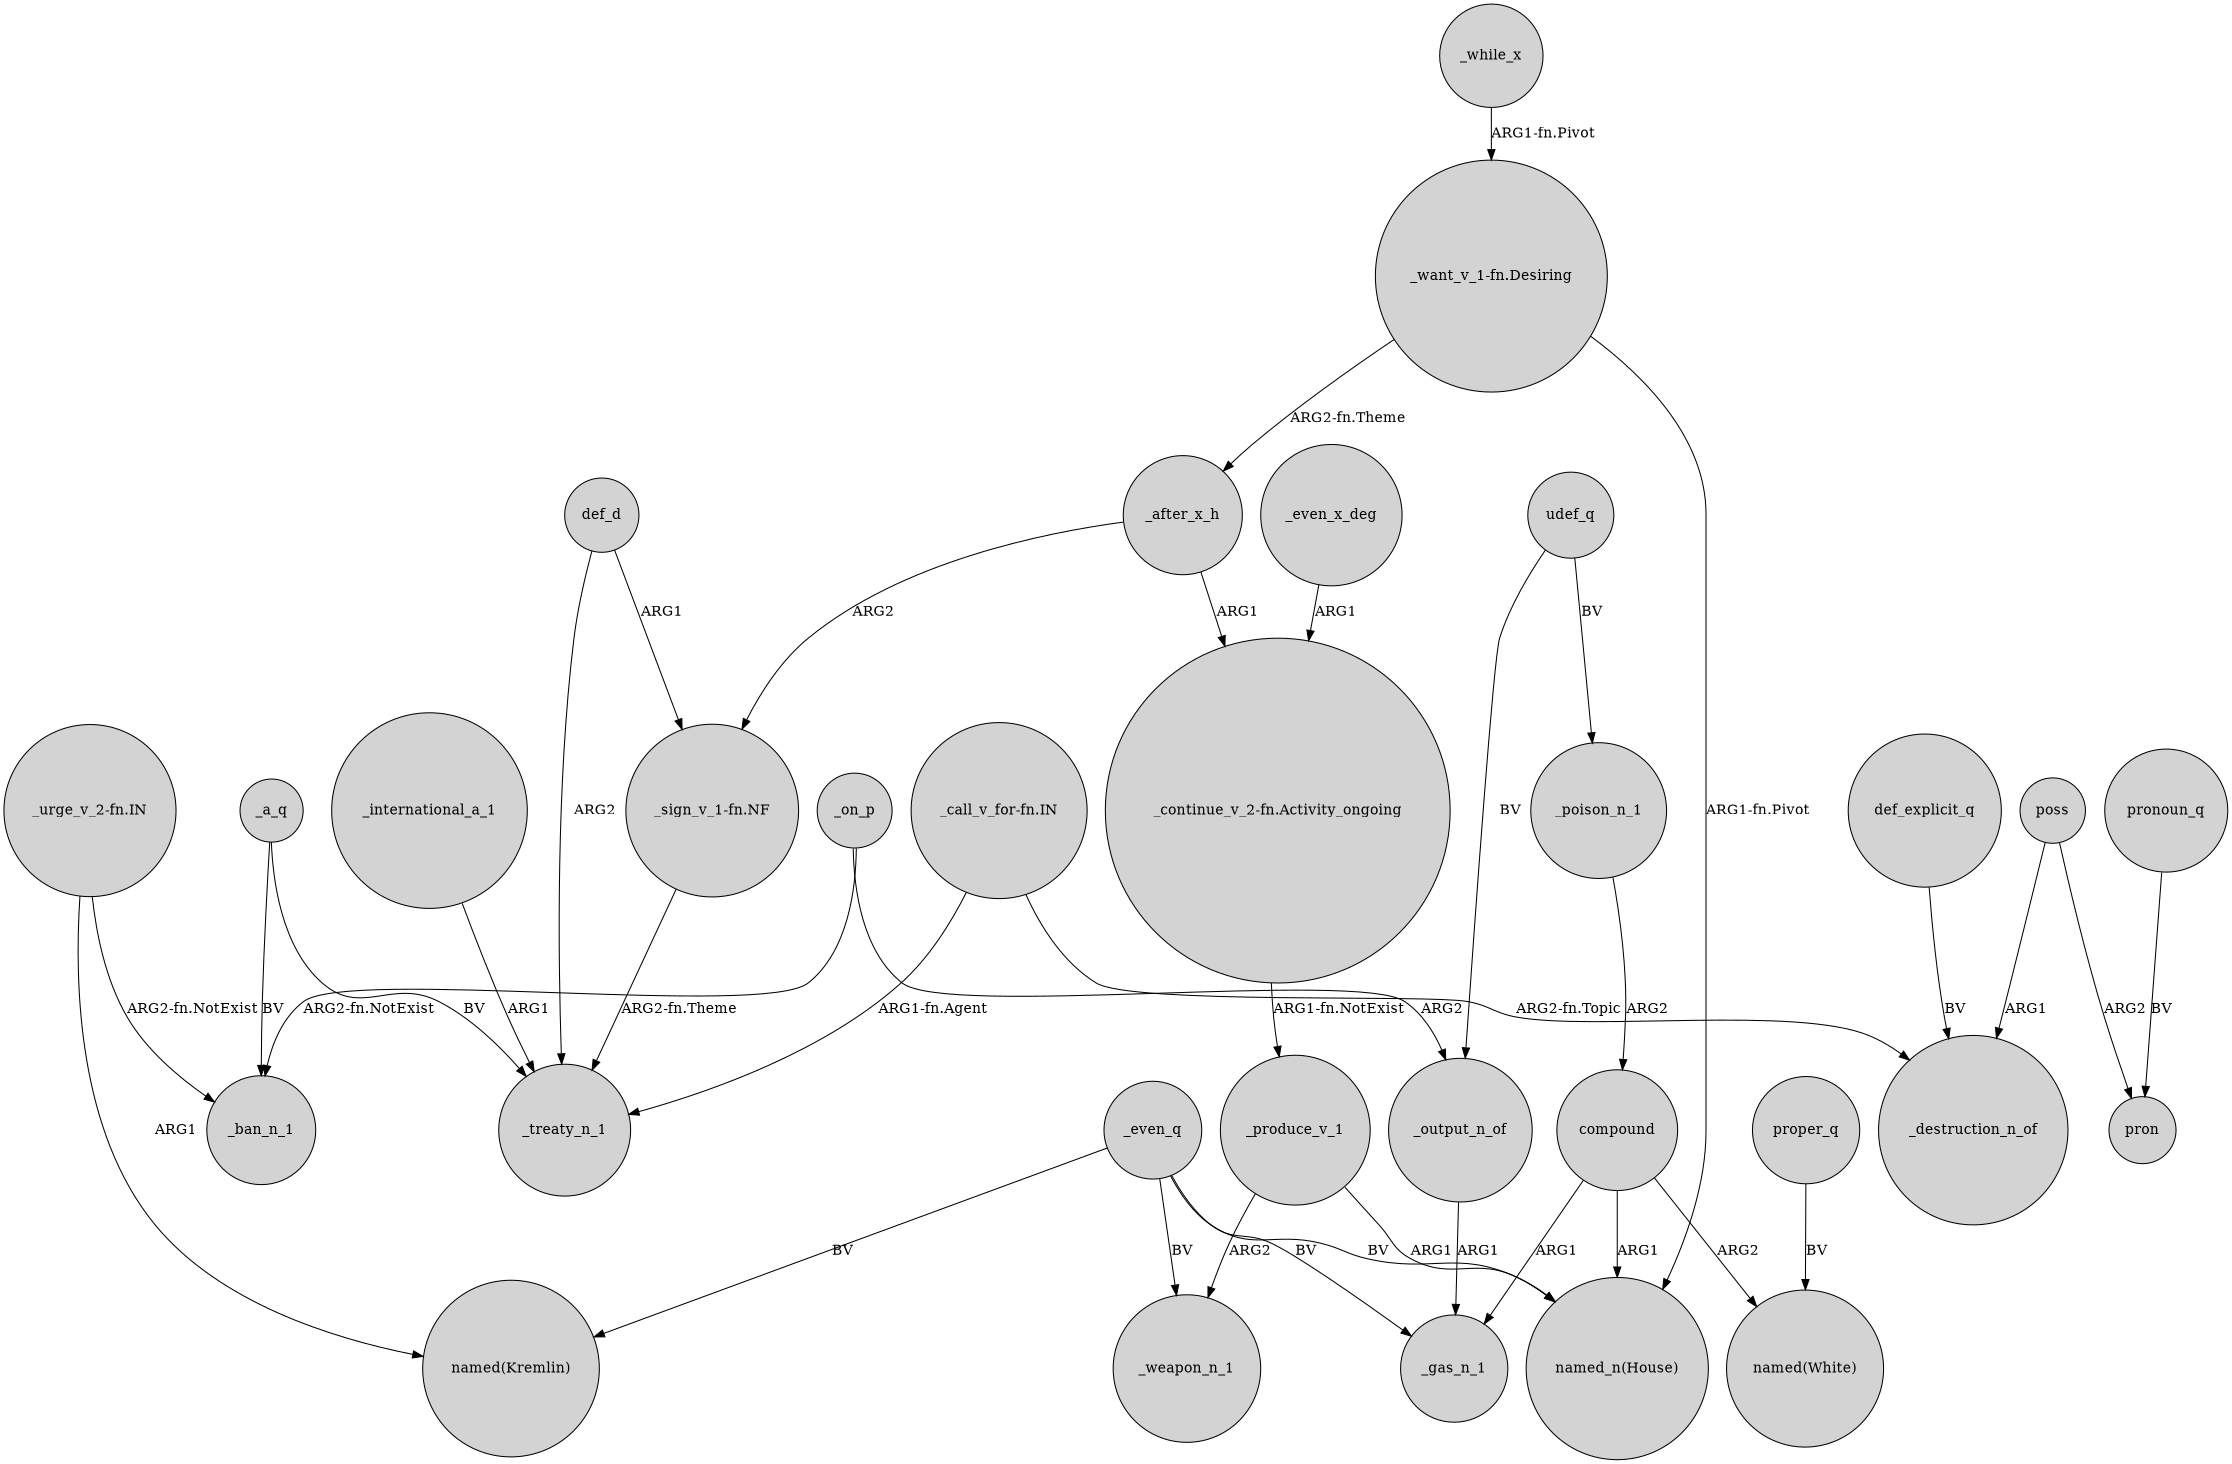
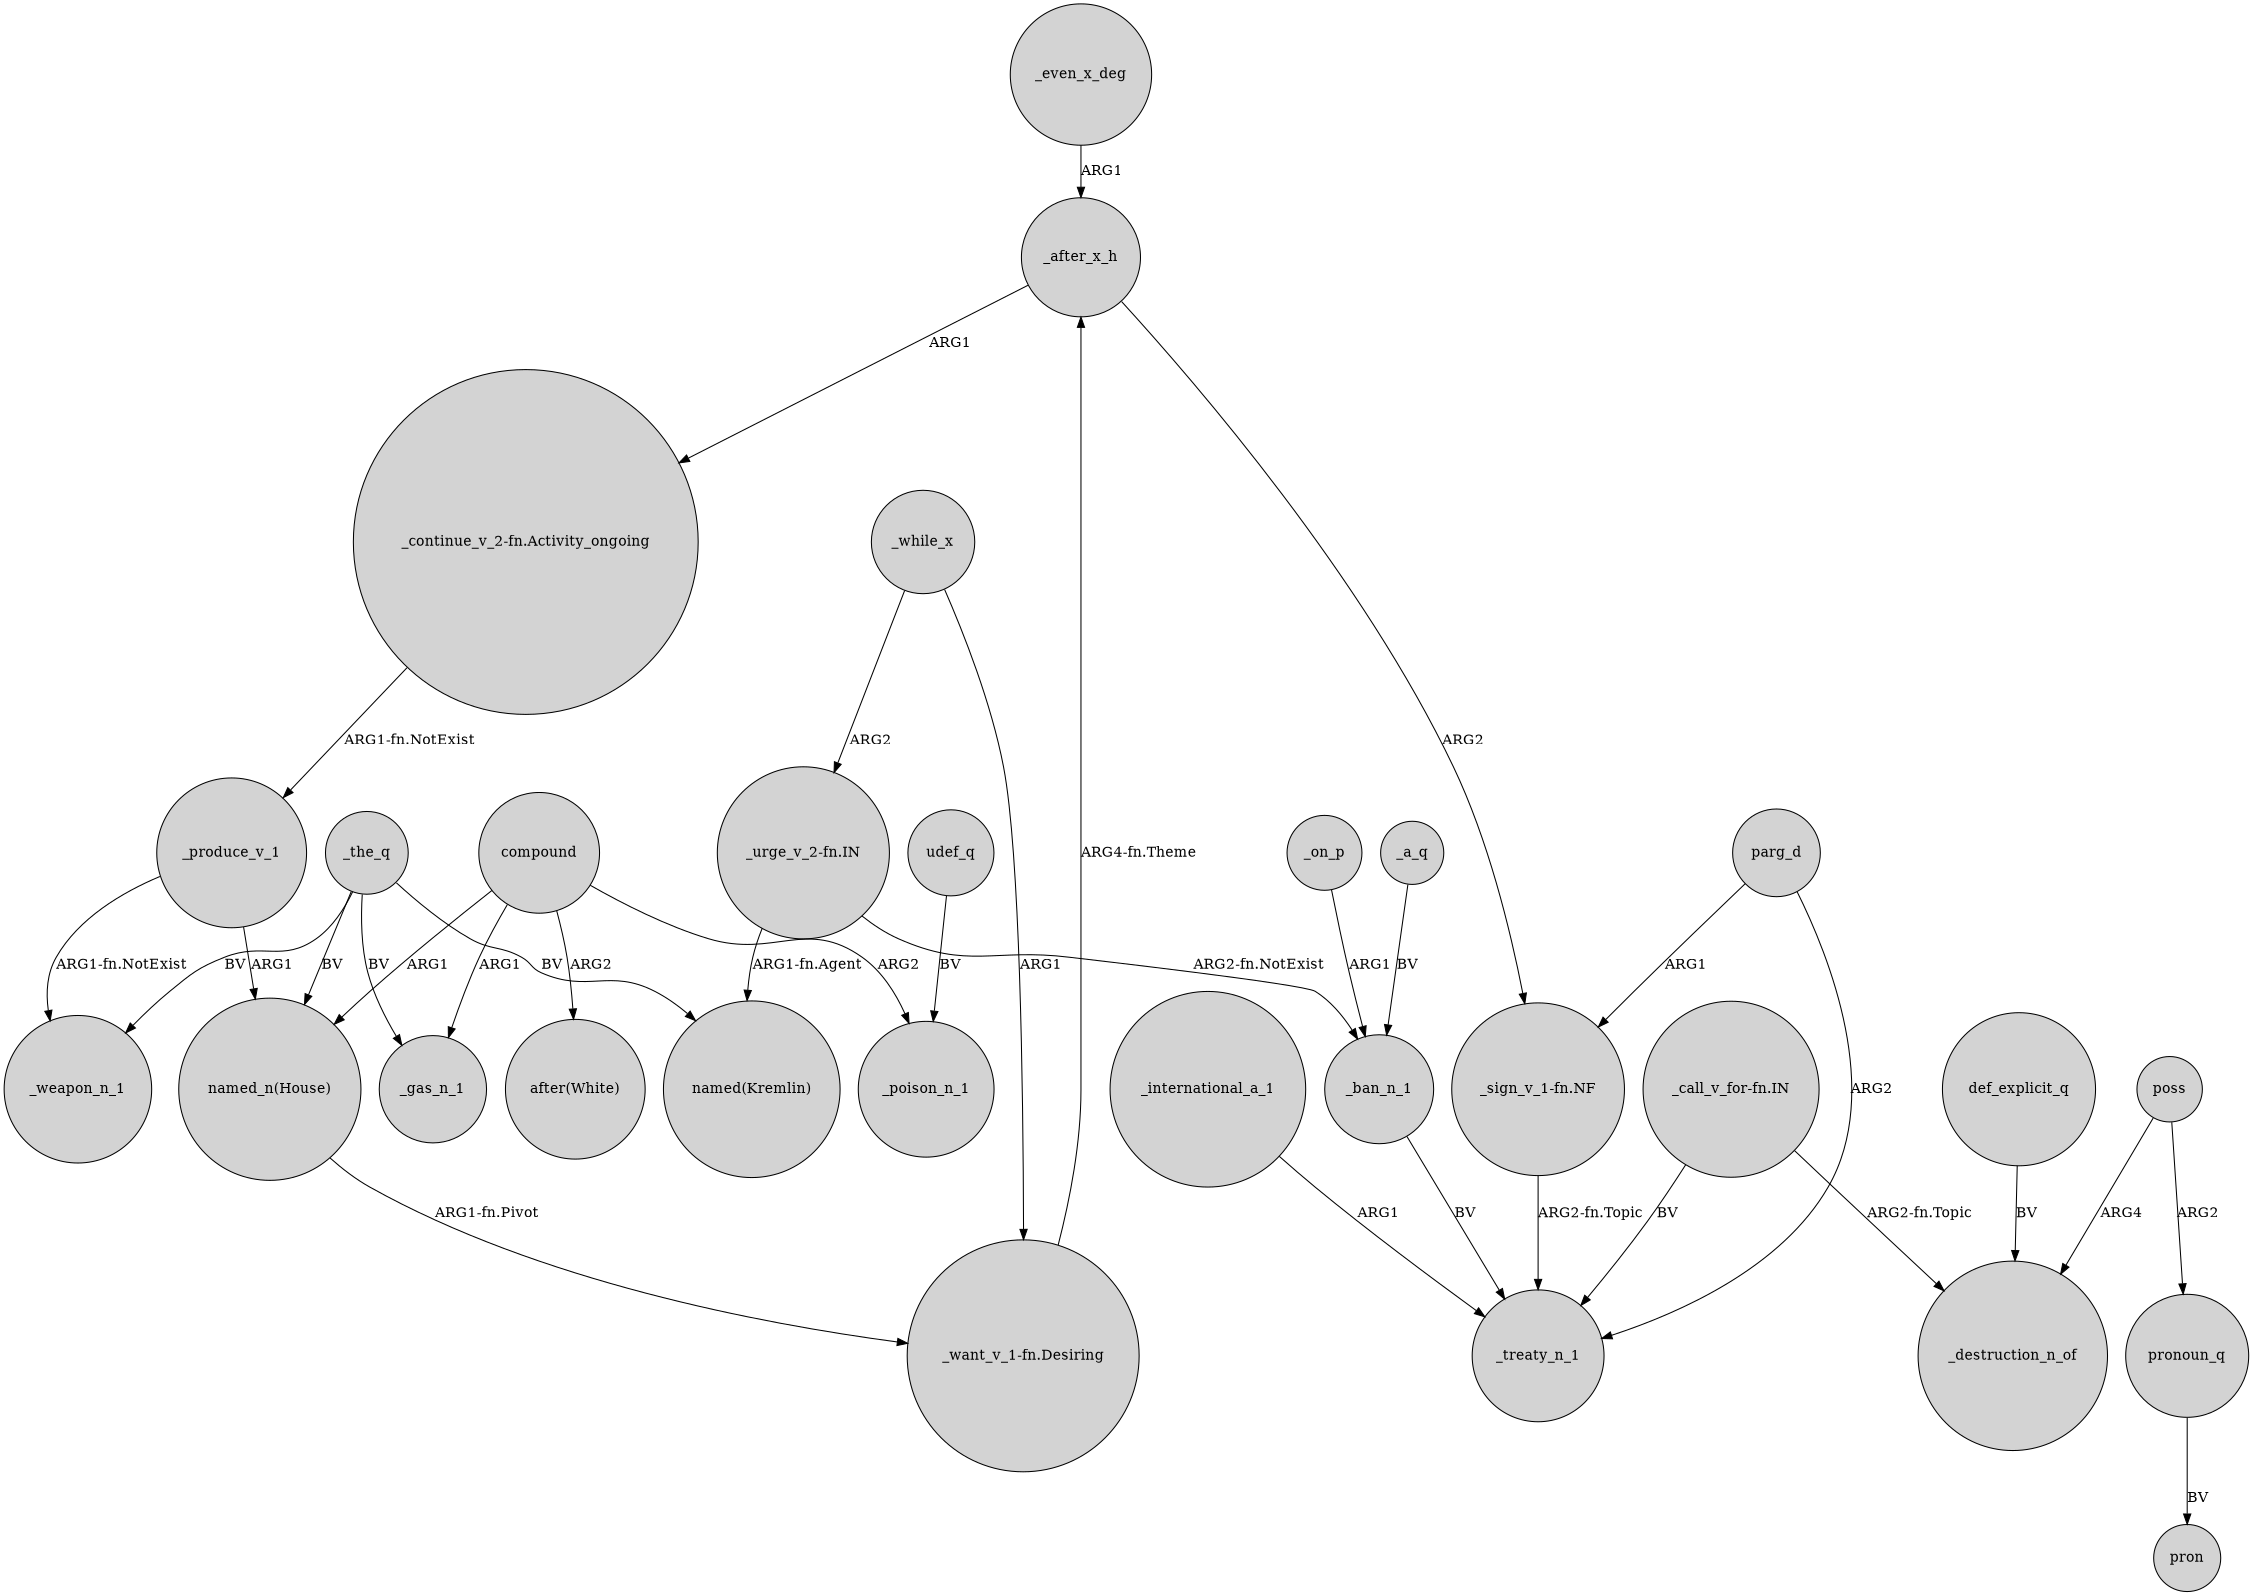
(1543, 134) -> (1041, 965)
(1348, 418) -> (1139, 853)
(602, 515) -> (1776, 853)
(1315, 607) -> (1081, 166)
none -> (871, 677)
(1706, 790) -> (603, 1281)
(2090, 967) -> (2177, 1203)
(1625, 968) -> (749, 944)
(365, 998) -> (1453, 1213)
(369, 1009) -> (1370, 965)
(679, 1009) -> (1591, 1213)
(933, 1009) -> (1668, 1213)
(2026, 1009) -> (2122, 1213)
(176, 1130) -> (807, 965)
(1153, 1130) -> (367, 853)
(1460, 1130) -> none
(1806, 1130) -> none
(1250, 1251) -> (122, 965)
(1805, 1369) -> (575, 1089)
